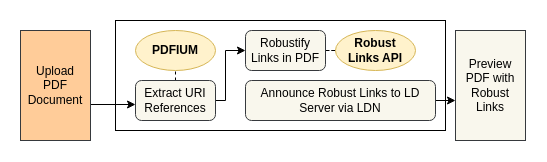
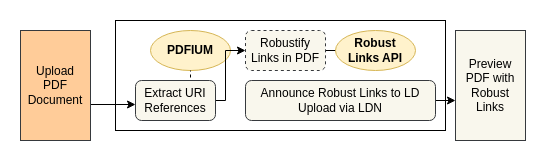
(176, 51) -> (191, 51)
(286, 51) -> (286, 51)
(329, 51) -> (329, 51)
(341, 101) -> (341, 101)
